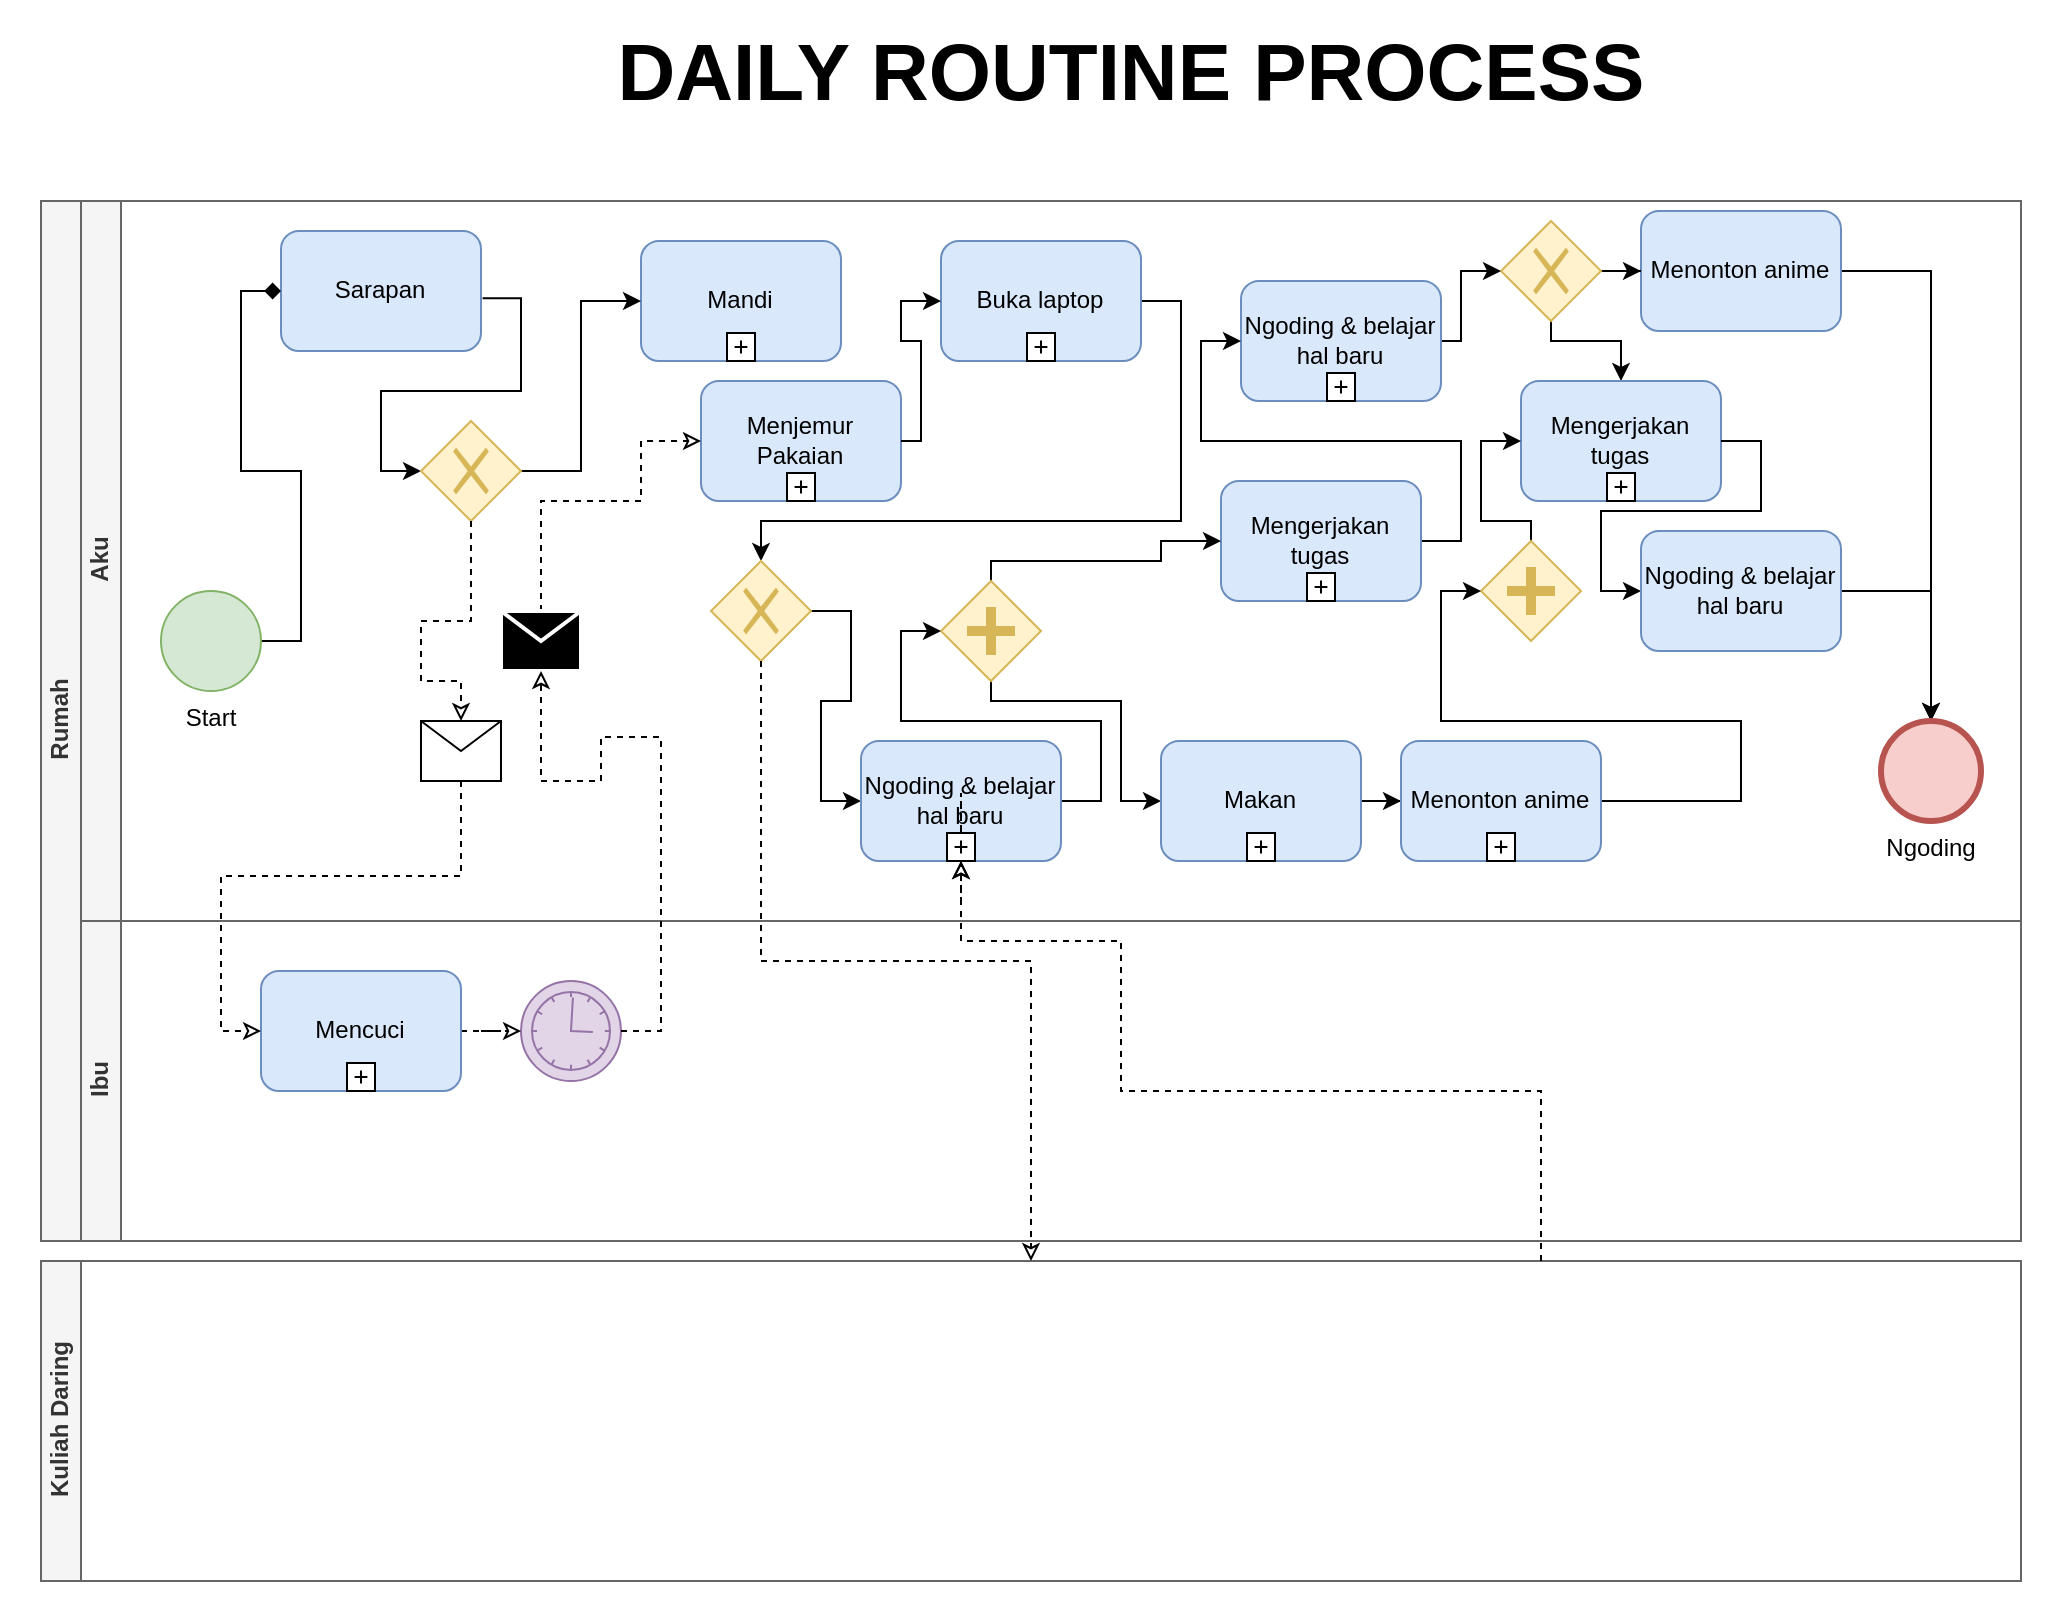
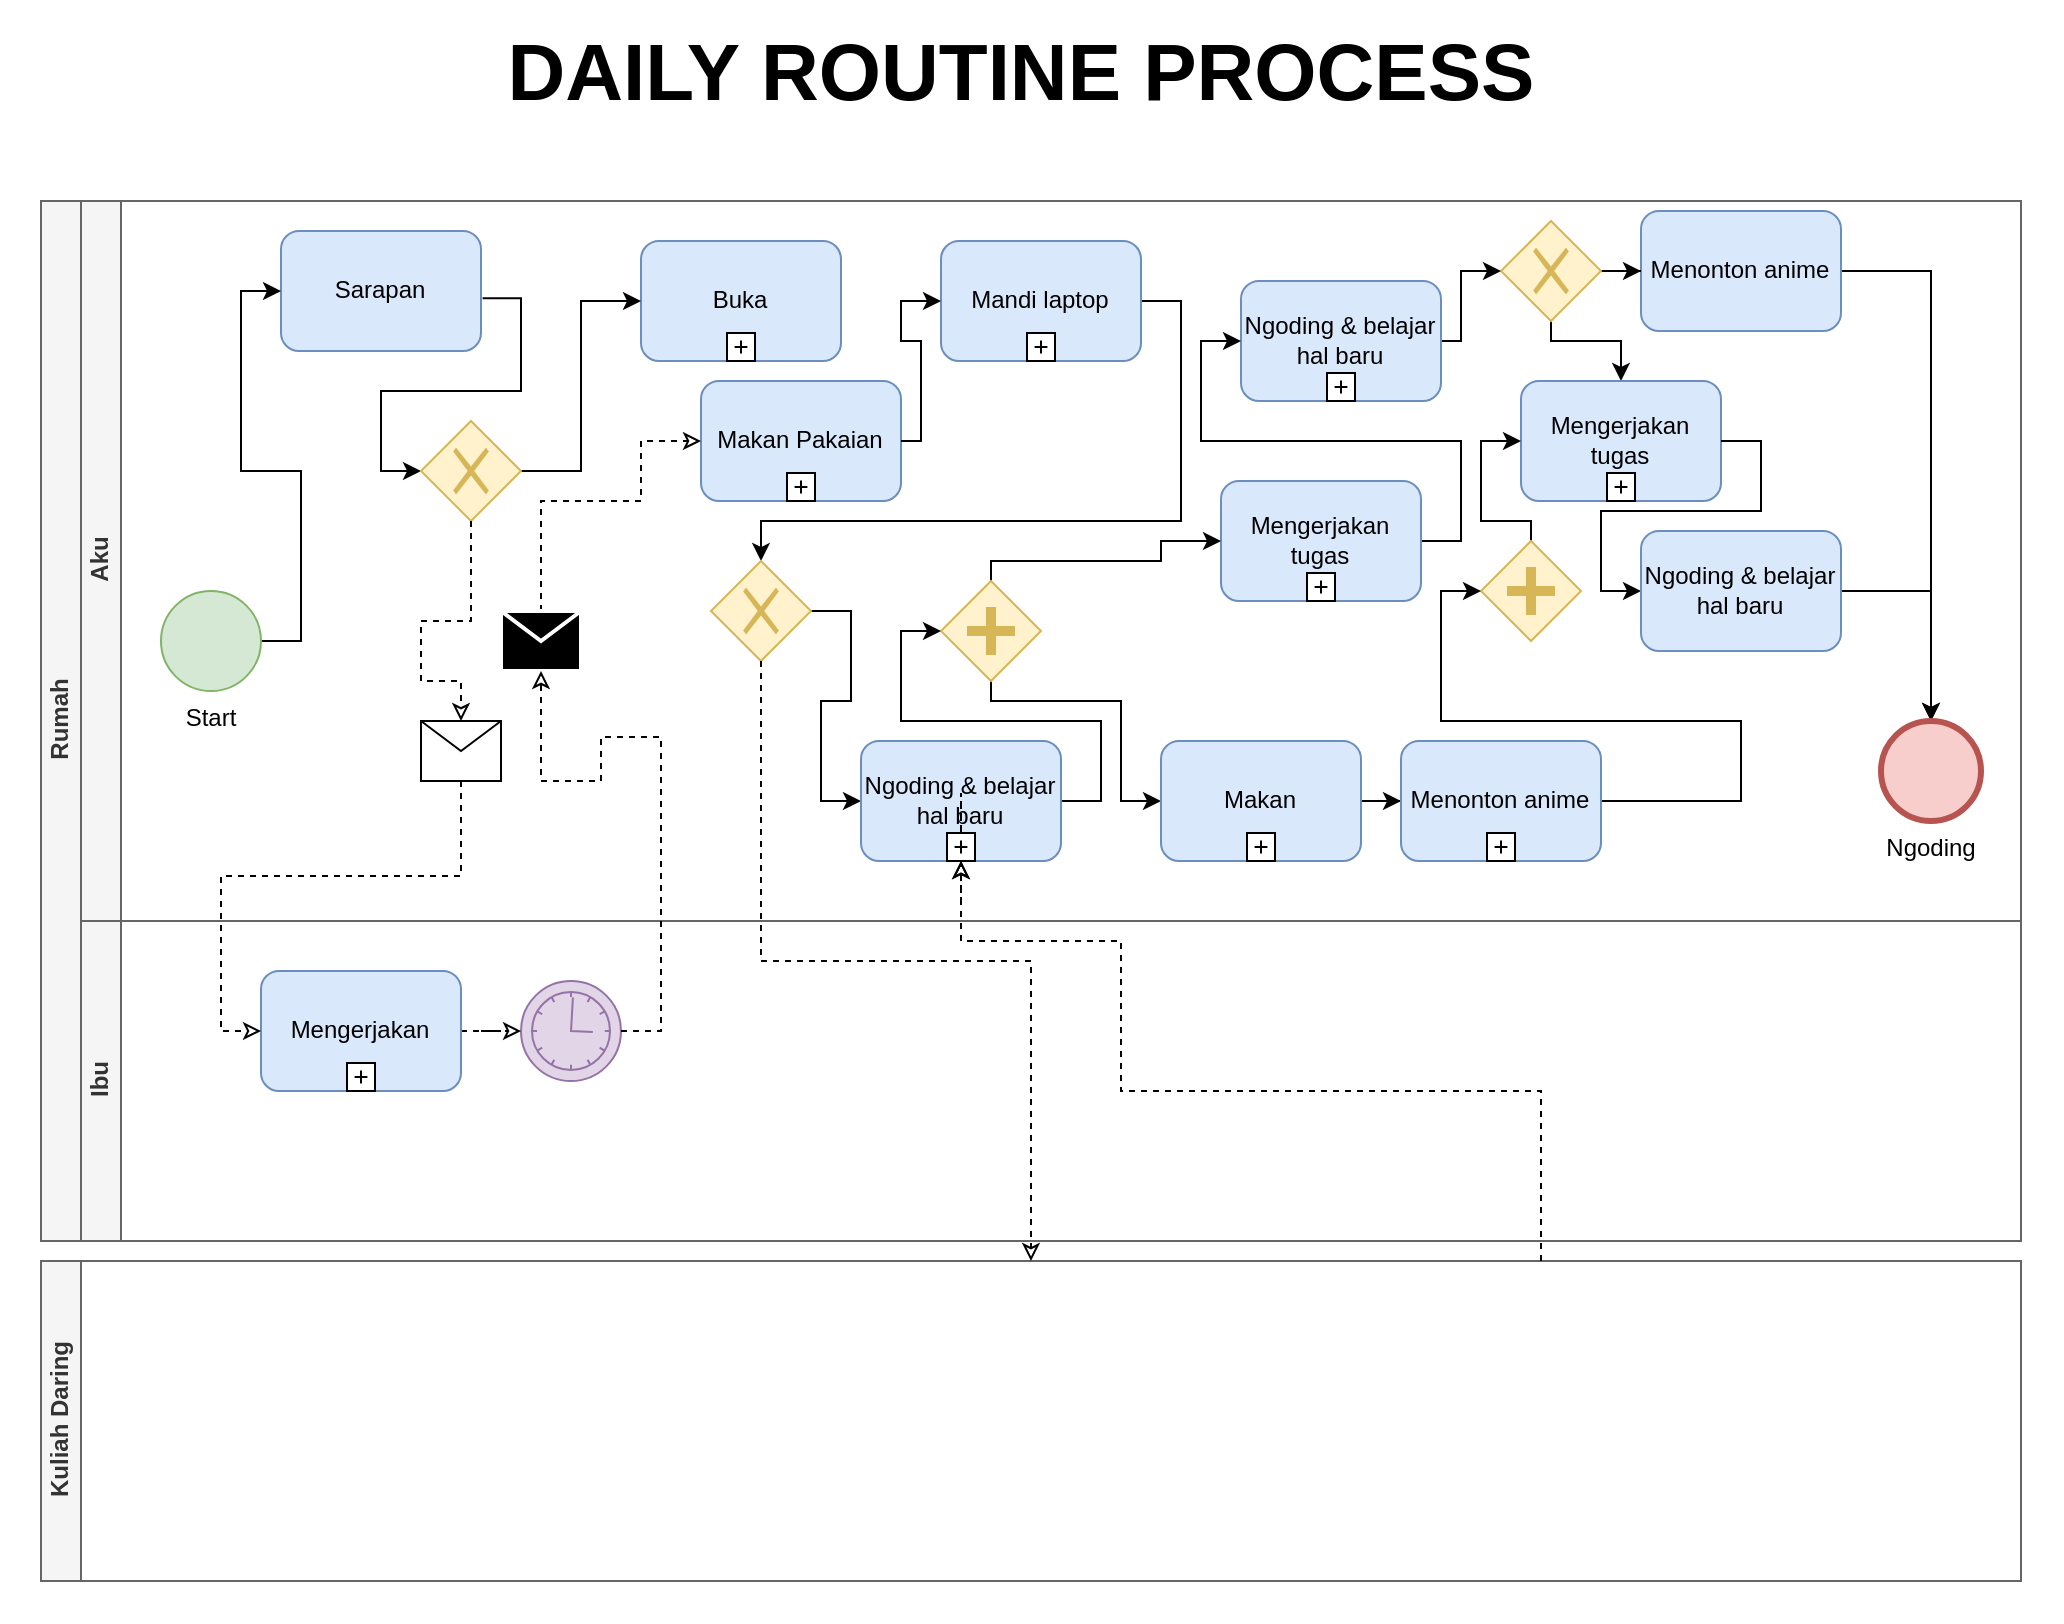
(1131, 71) -> (1021, 71)
(264, 291) -> (265, 291)
(741, 301) -> (741, 301)
(1041, 301) -> (1041, 301)
(801, 441) -> (801, 441)
(361, 1031) -> (361, 1031)
